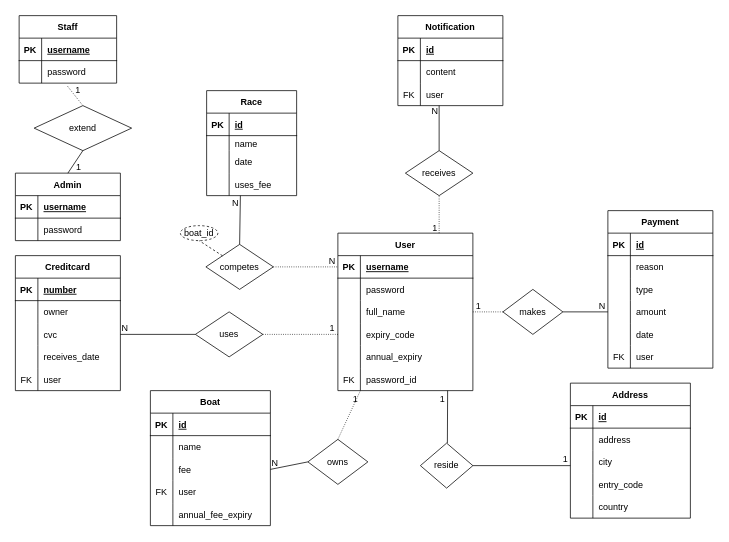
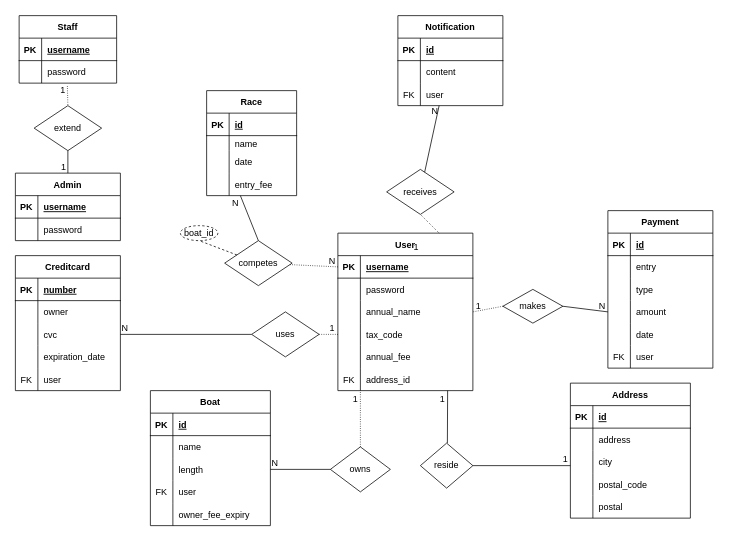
(83, 128) -> (68, 128)
(439, 173) -> (420, 192)
(255, 185) -> (257, 185)
(240, 267) -> (258, 263)
(651, 267) -> (649, 267)
(386, 312) -> (393, 312)
(533, 312) -> (533, 306)
(229, 334) -> (285, 334)
(393, 335) -> (386, 335)
(75, 357) -> (79, 357)
(396, 357) -> (390, 357)
(393, 380) -> (390, 380)
(338, 462) -> (360, 469)
(186, 470) -> (192, 470)
(624, 485) -> (625, 485)
(616, 507) -> (612, 507)
(219, 515) -> (218, 515)
